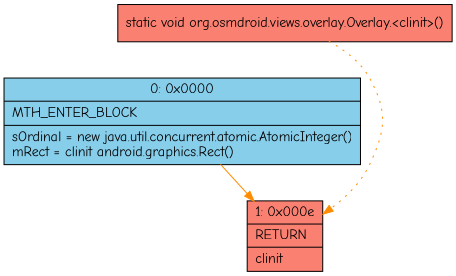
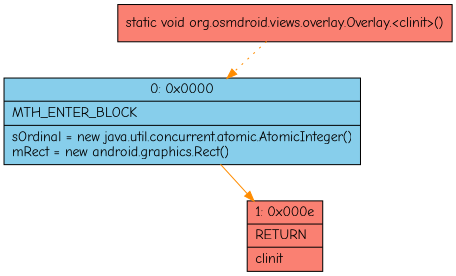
(382, 123) -> (251, 56)
(123, 152) -> (121, 152)
